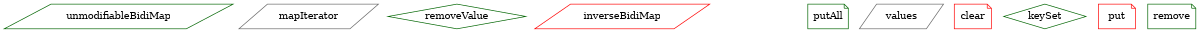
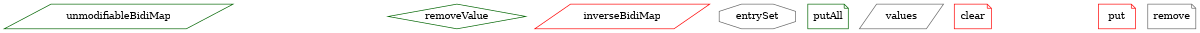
(309, 16) -> none
none -> (757, 16)
(1045, 16) -> none
(1172, 16) -> (1172, 16)
